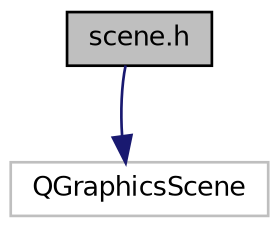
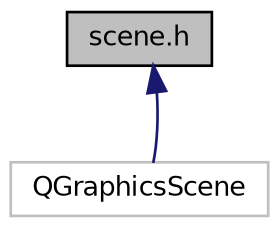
(122, 101) -> (157, 128)
